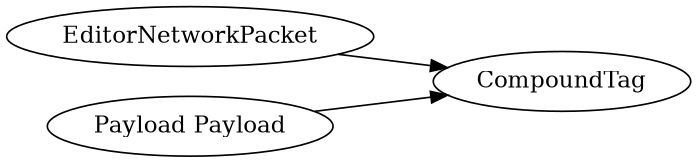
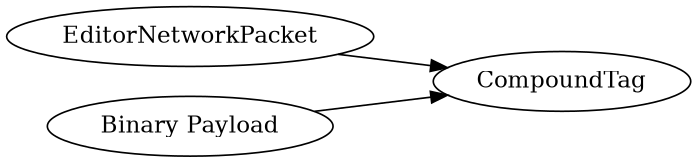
(190, 126) -> (190, 126)
